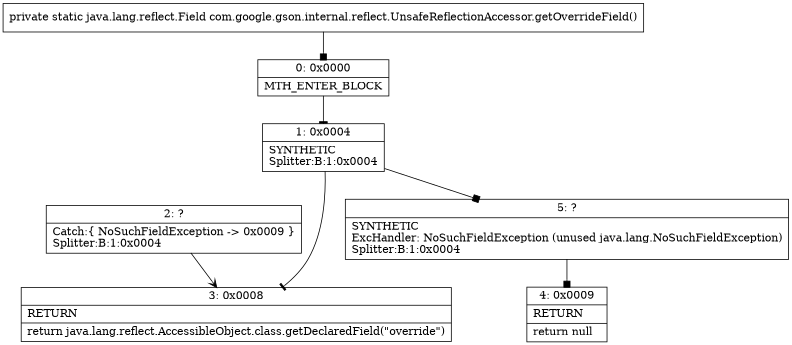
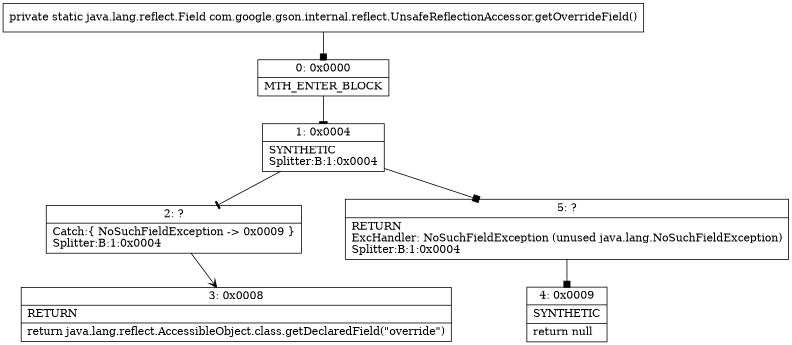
(385, 227) -> (377, 227)
(318, 234) -> (250, 187)
(558, 314) -> (567, 314)
